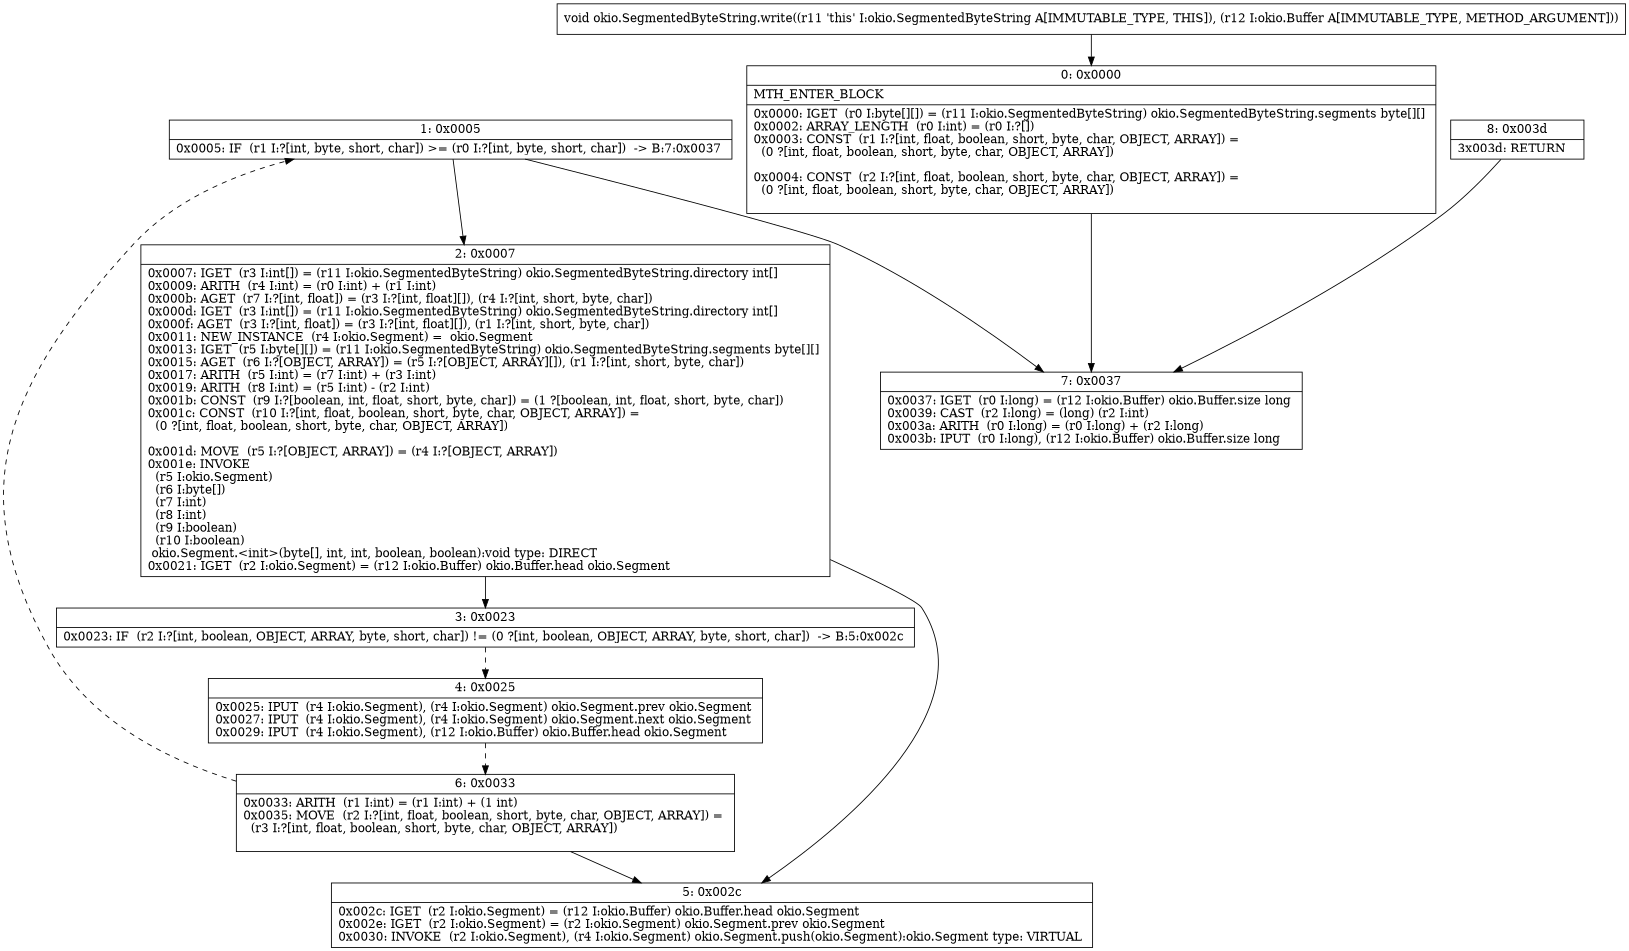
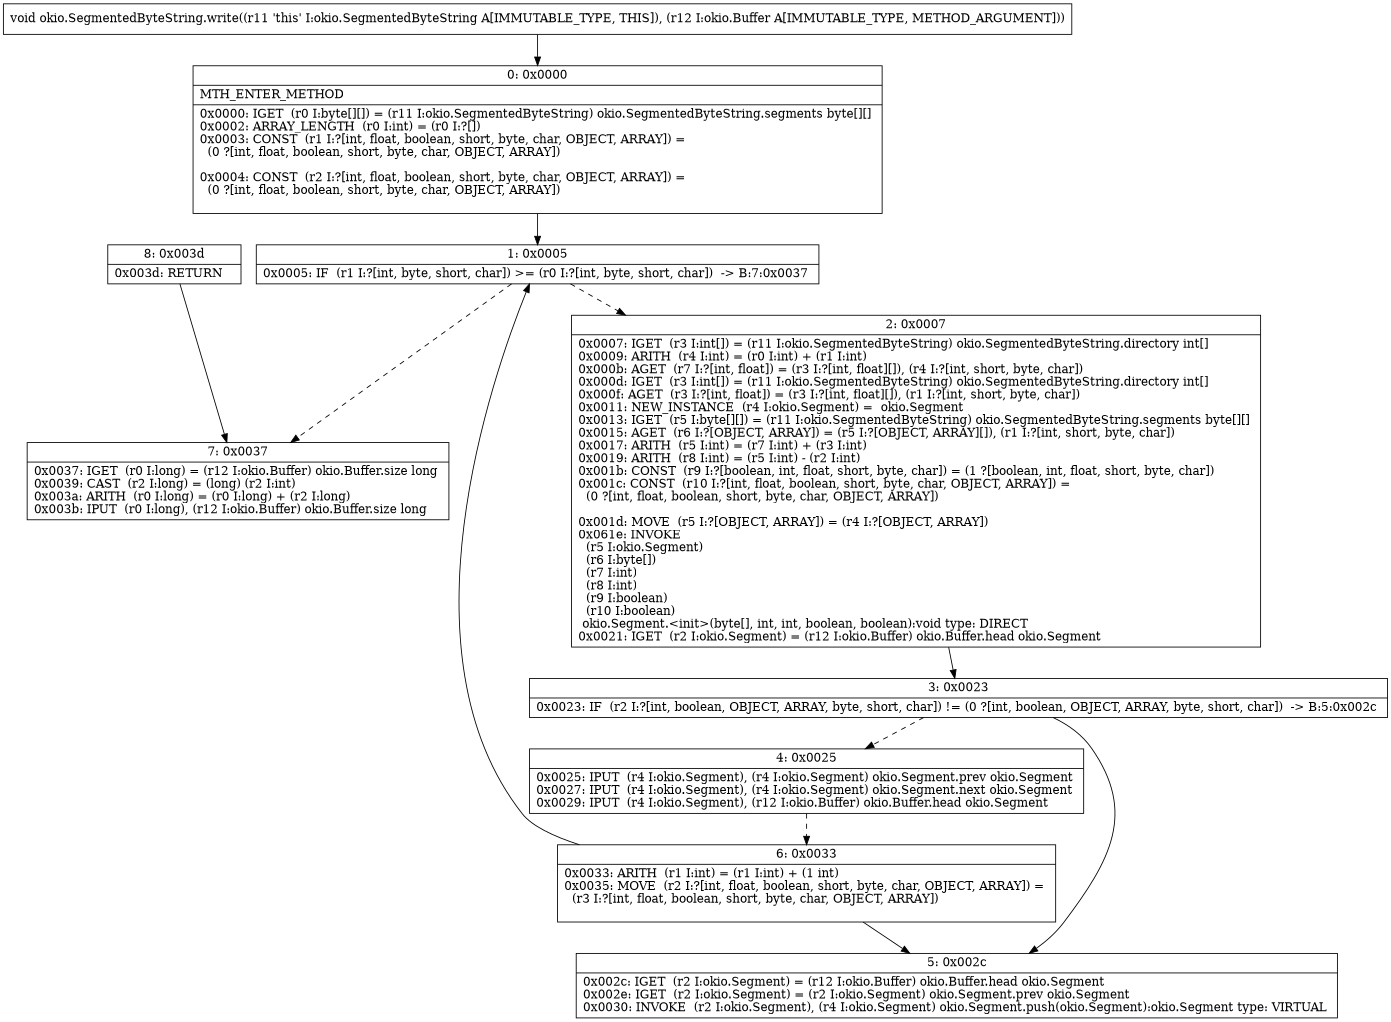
(819, 95) -> (272, 95)
(1517, 149) -> (174, 274)
(458, 198) -> (594, 297)
(795, 230) -> (405, 361)
(1091, 288) -> (538, 225)
(7, 462) -> (460, 588)
(203, 465) -> (633, 535)
(923, 721) -> (1113, 833)
